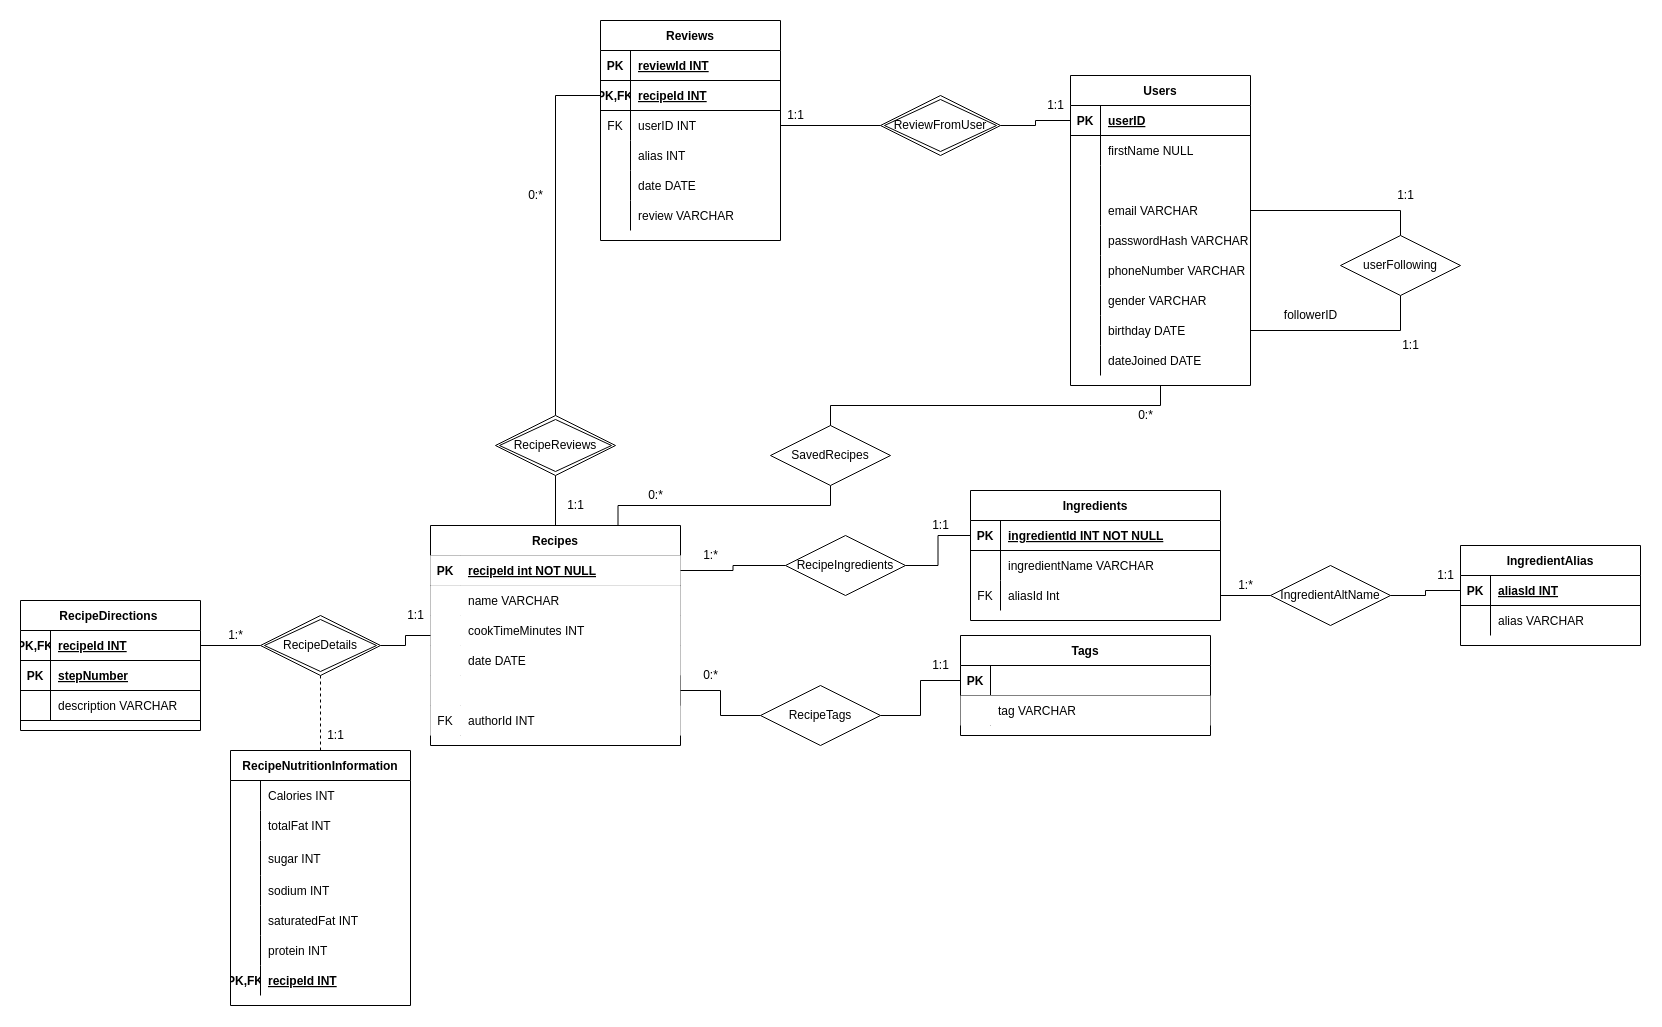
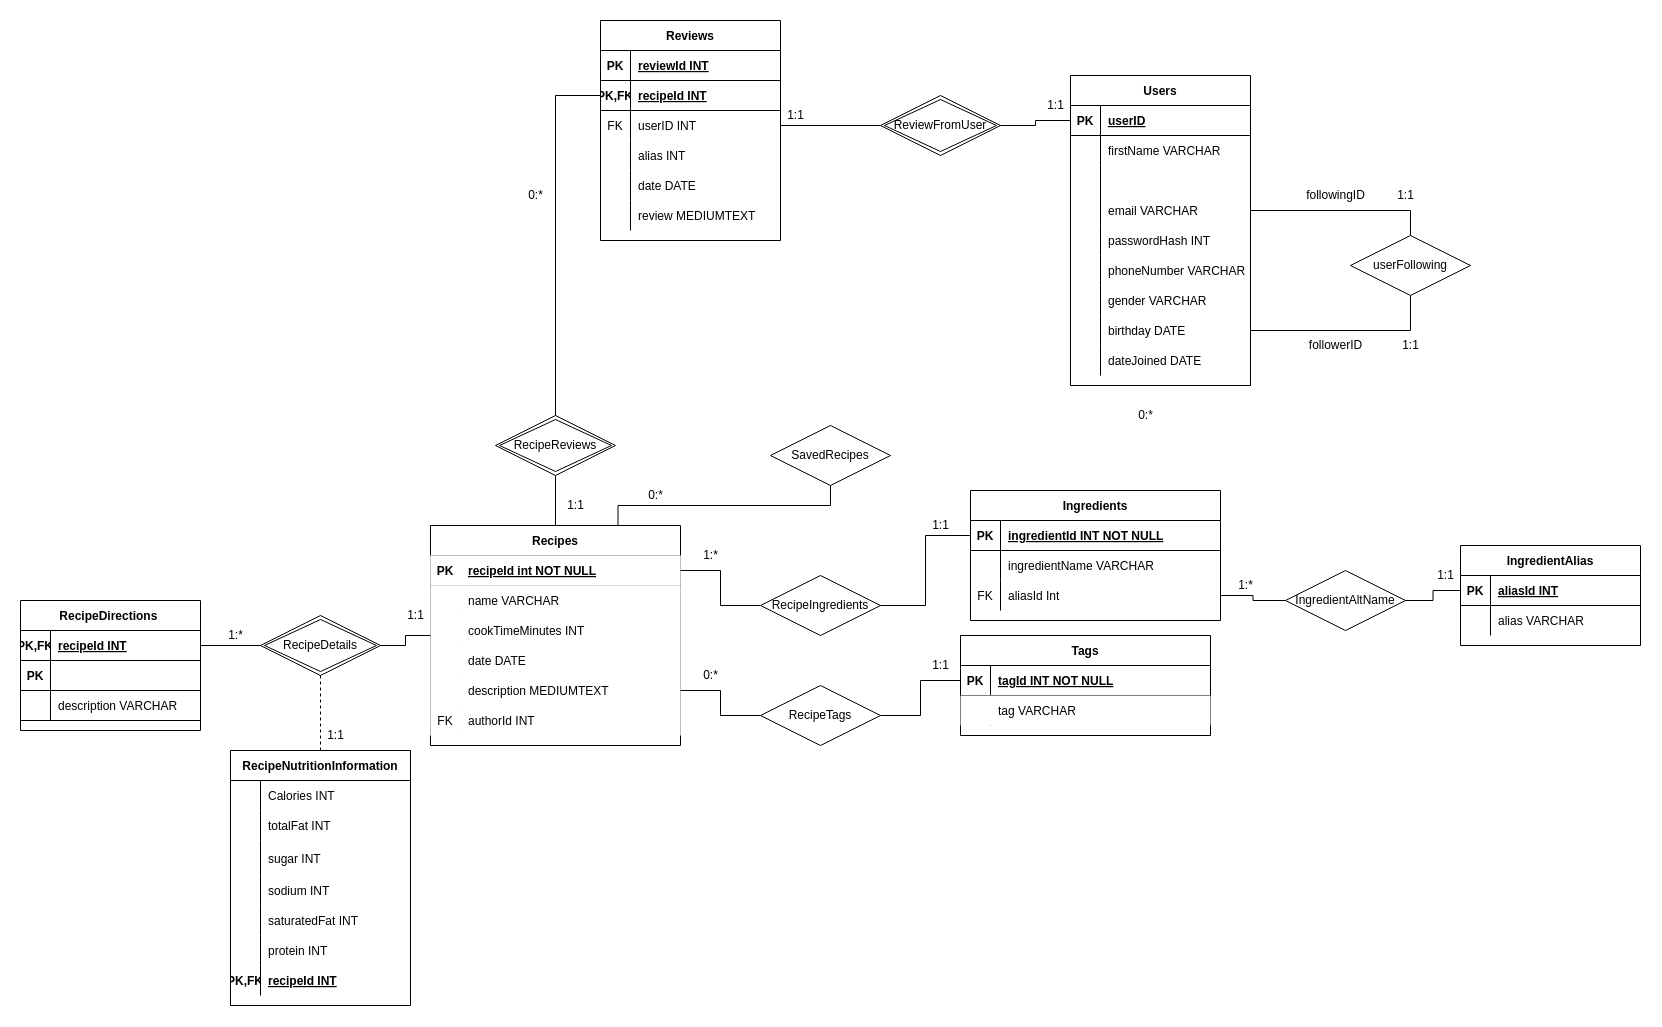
(1152, 151) -> (1162, 151)
none -> (1336, 196)
(682, 216) -> (692, 216)
(1174, 241) -> (1160, 241)
(1401, 266) -> (1411, 266)
(1311, 316) -> (1336, 346)
(995, 406) -> none
(846, 566) -> (821, 606)
(1331, 596) -> (1346, 601)
(126, 676) -> none
none -> (1101, 681)
none -> (571, 691)
